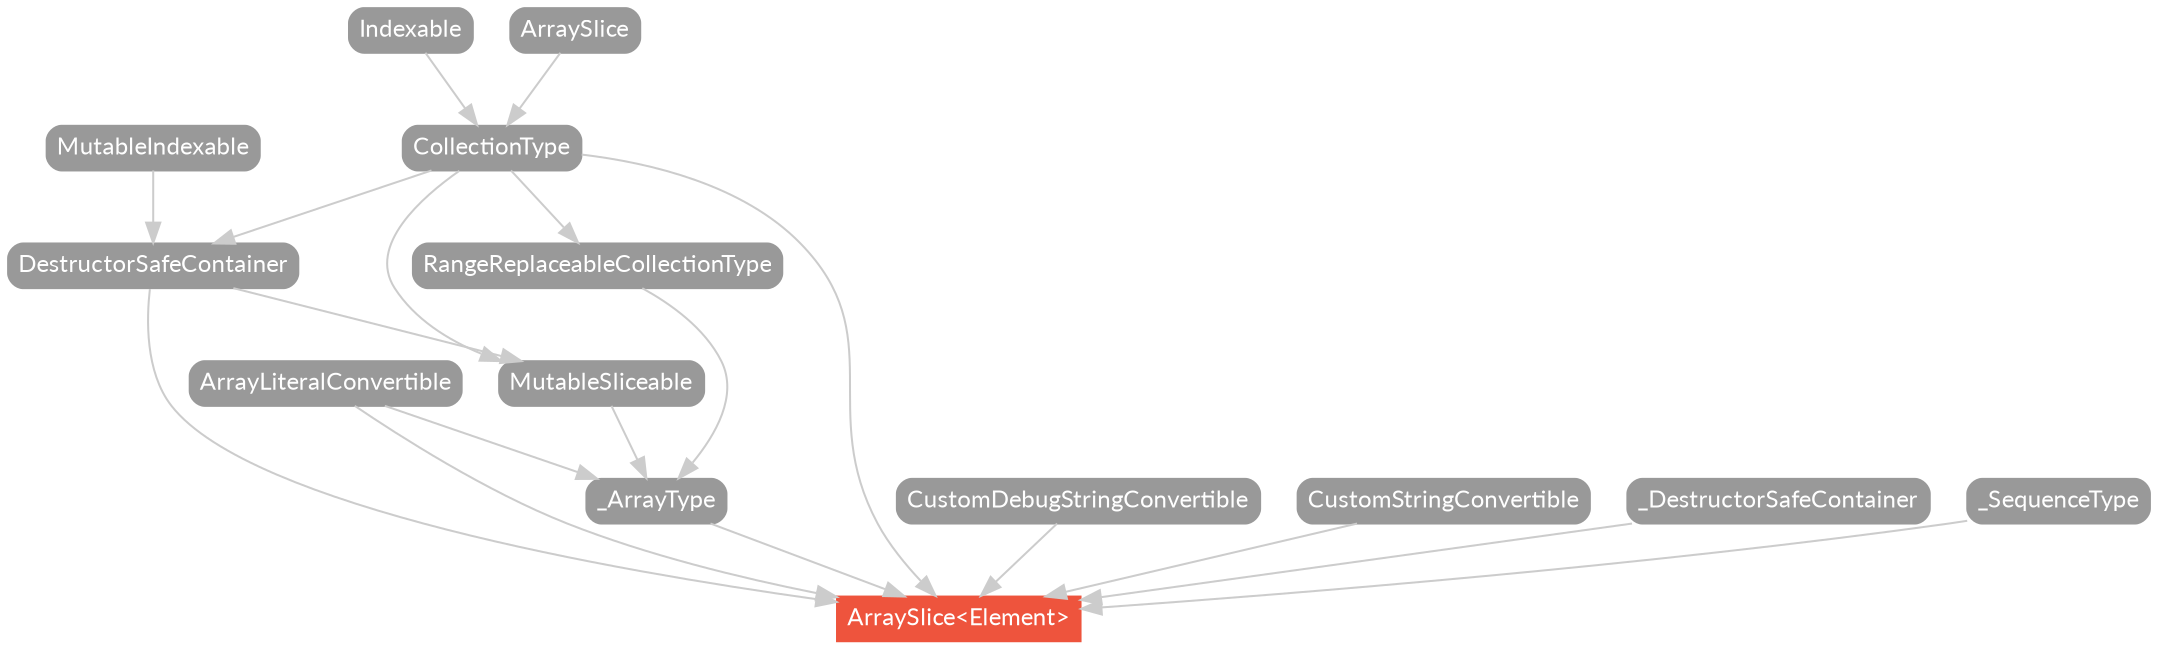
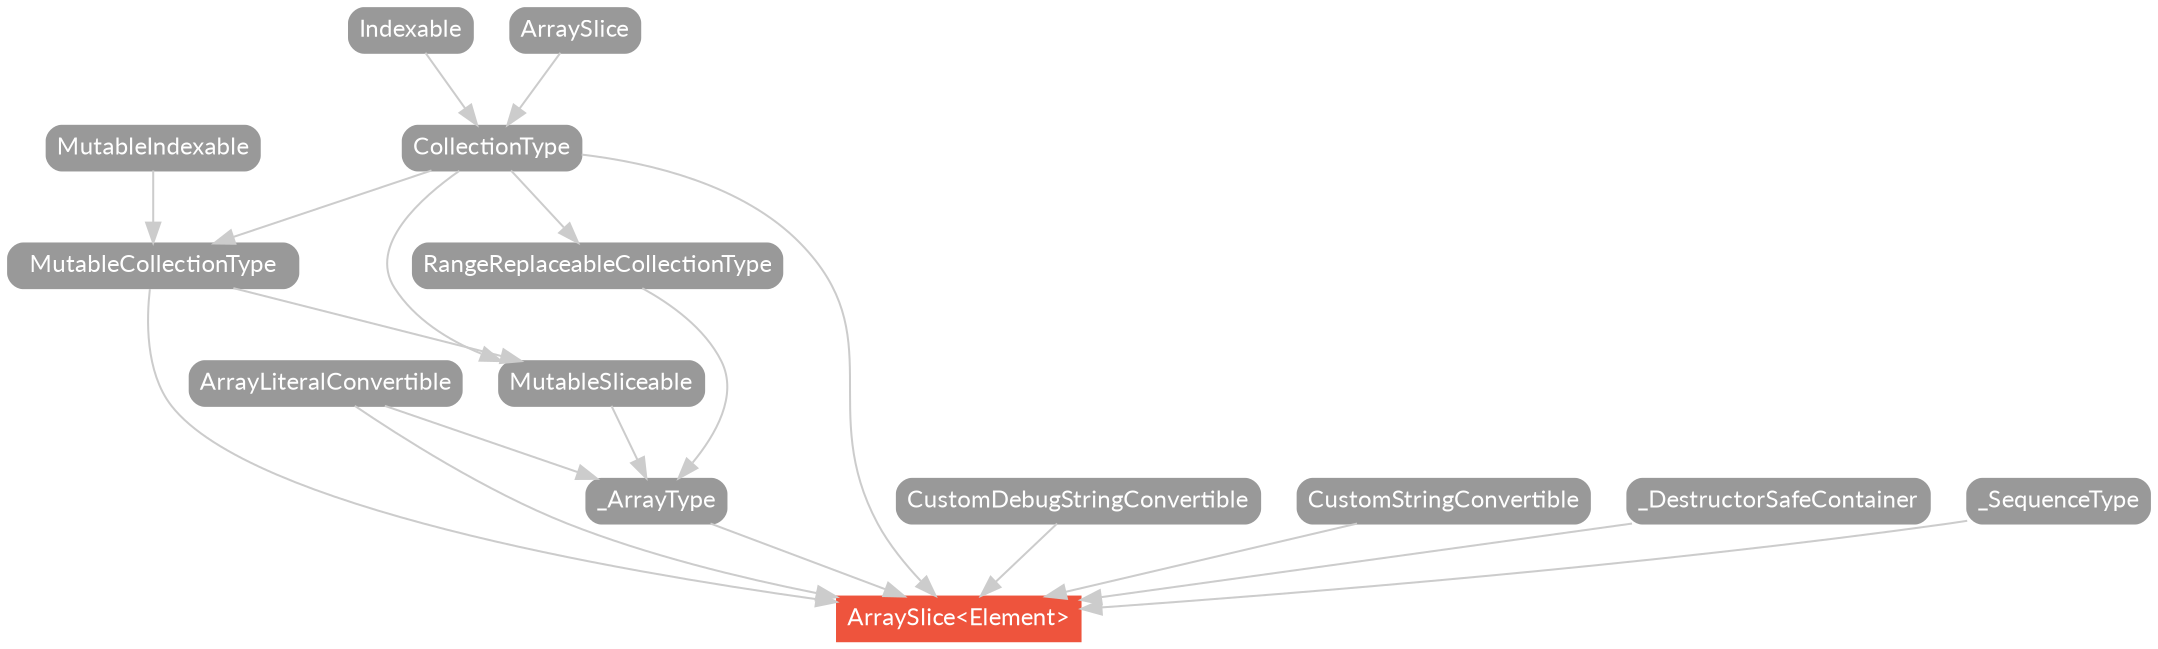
(153, 266) -> (153, 266)
